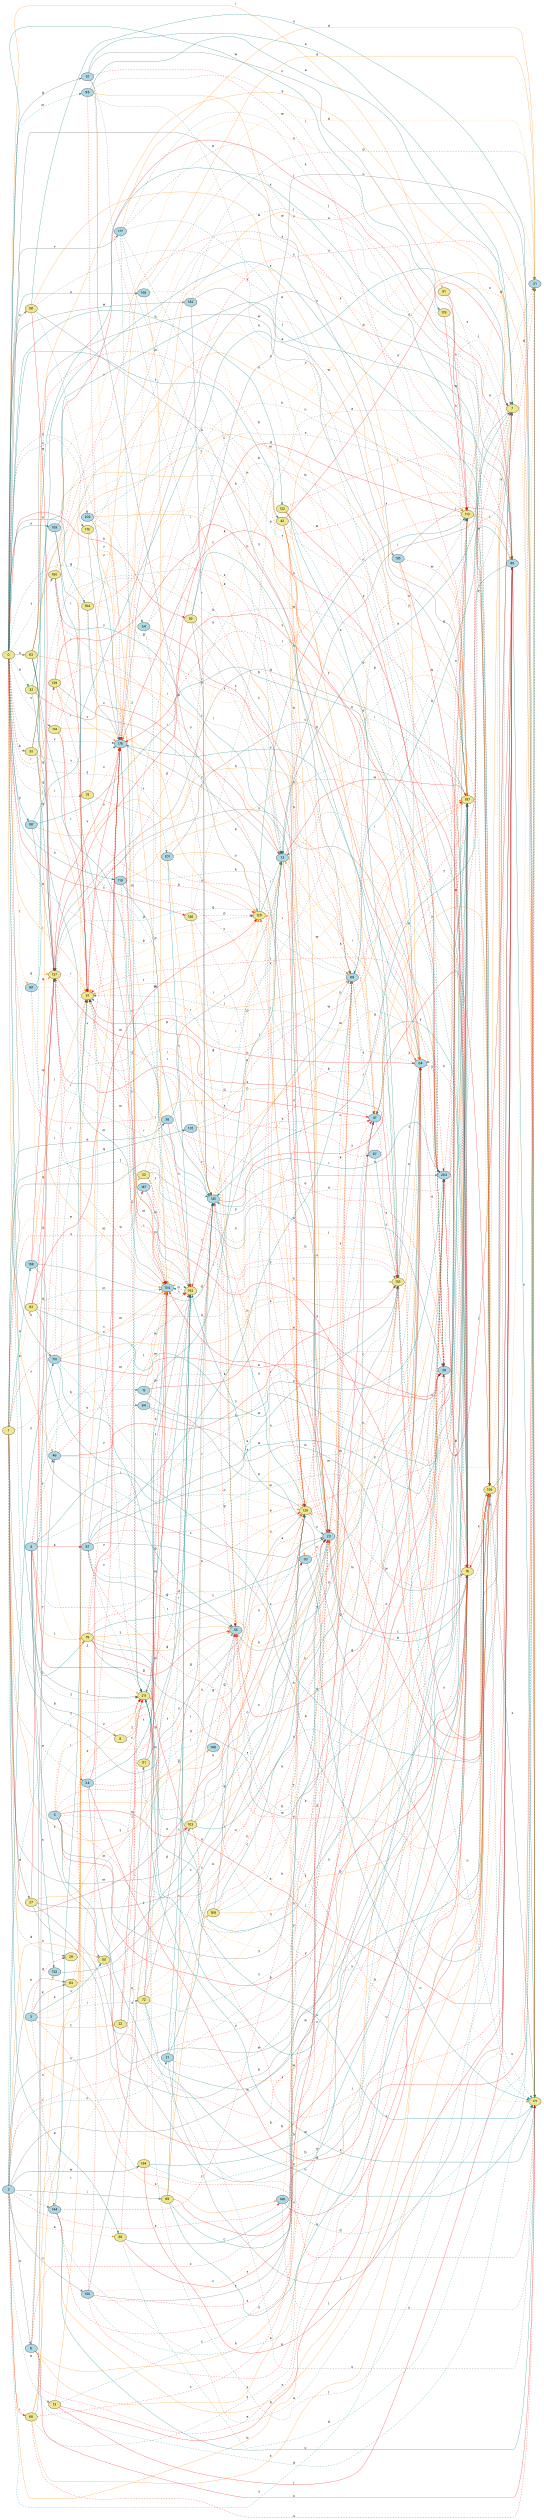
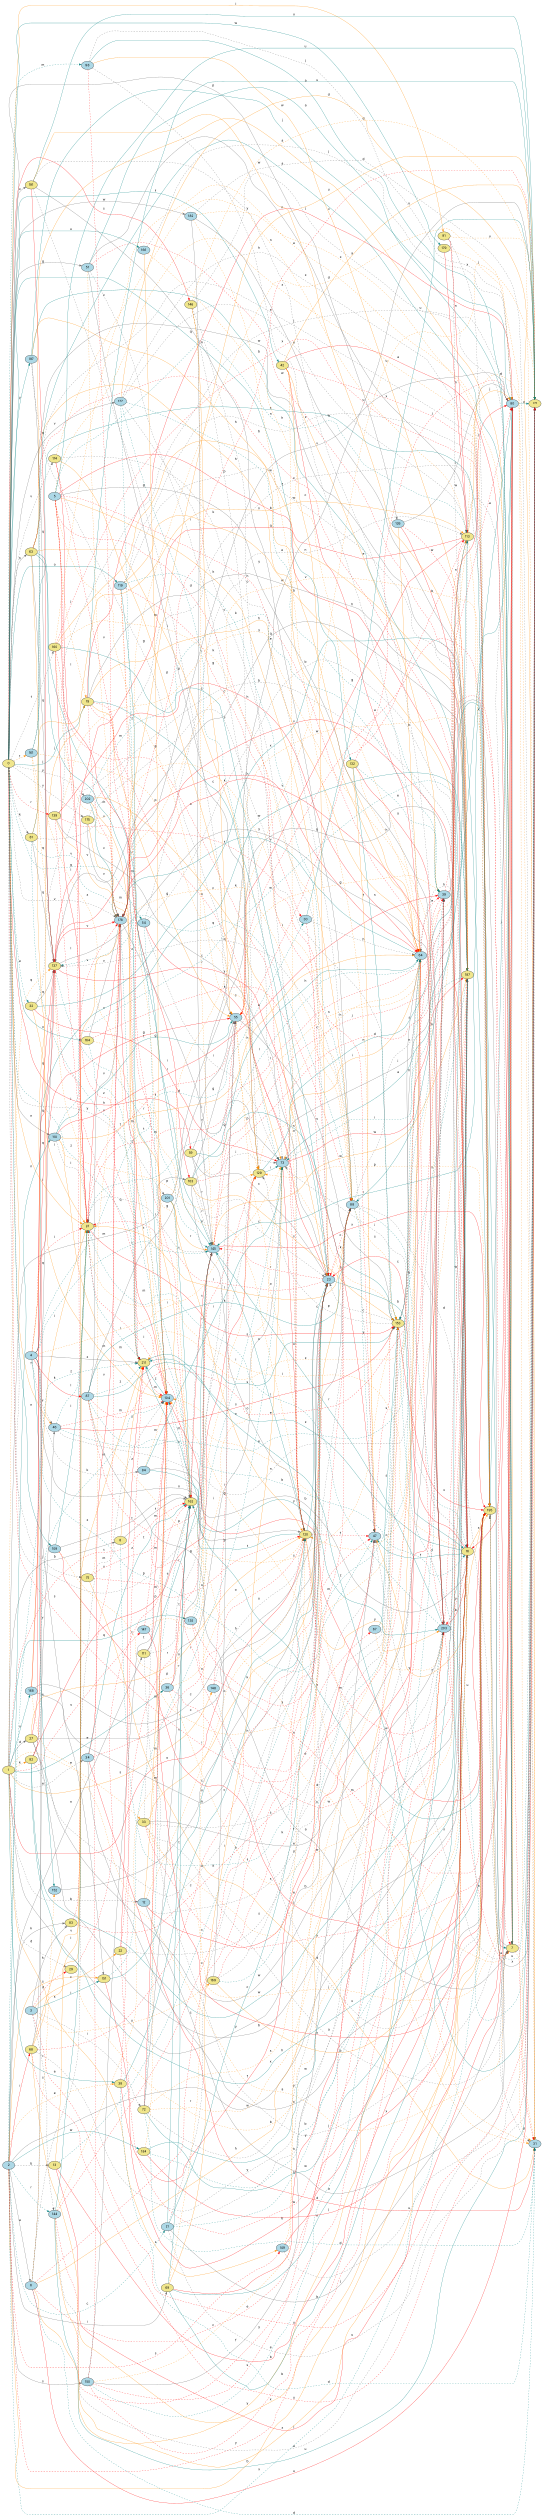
(296, 1032) -> (400, 864)
